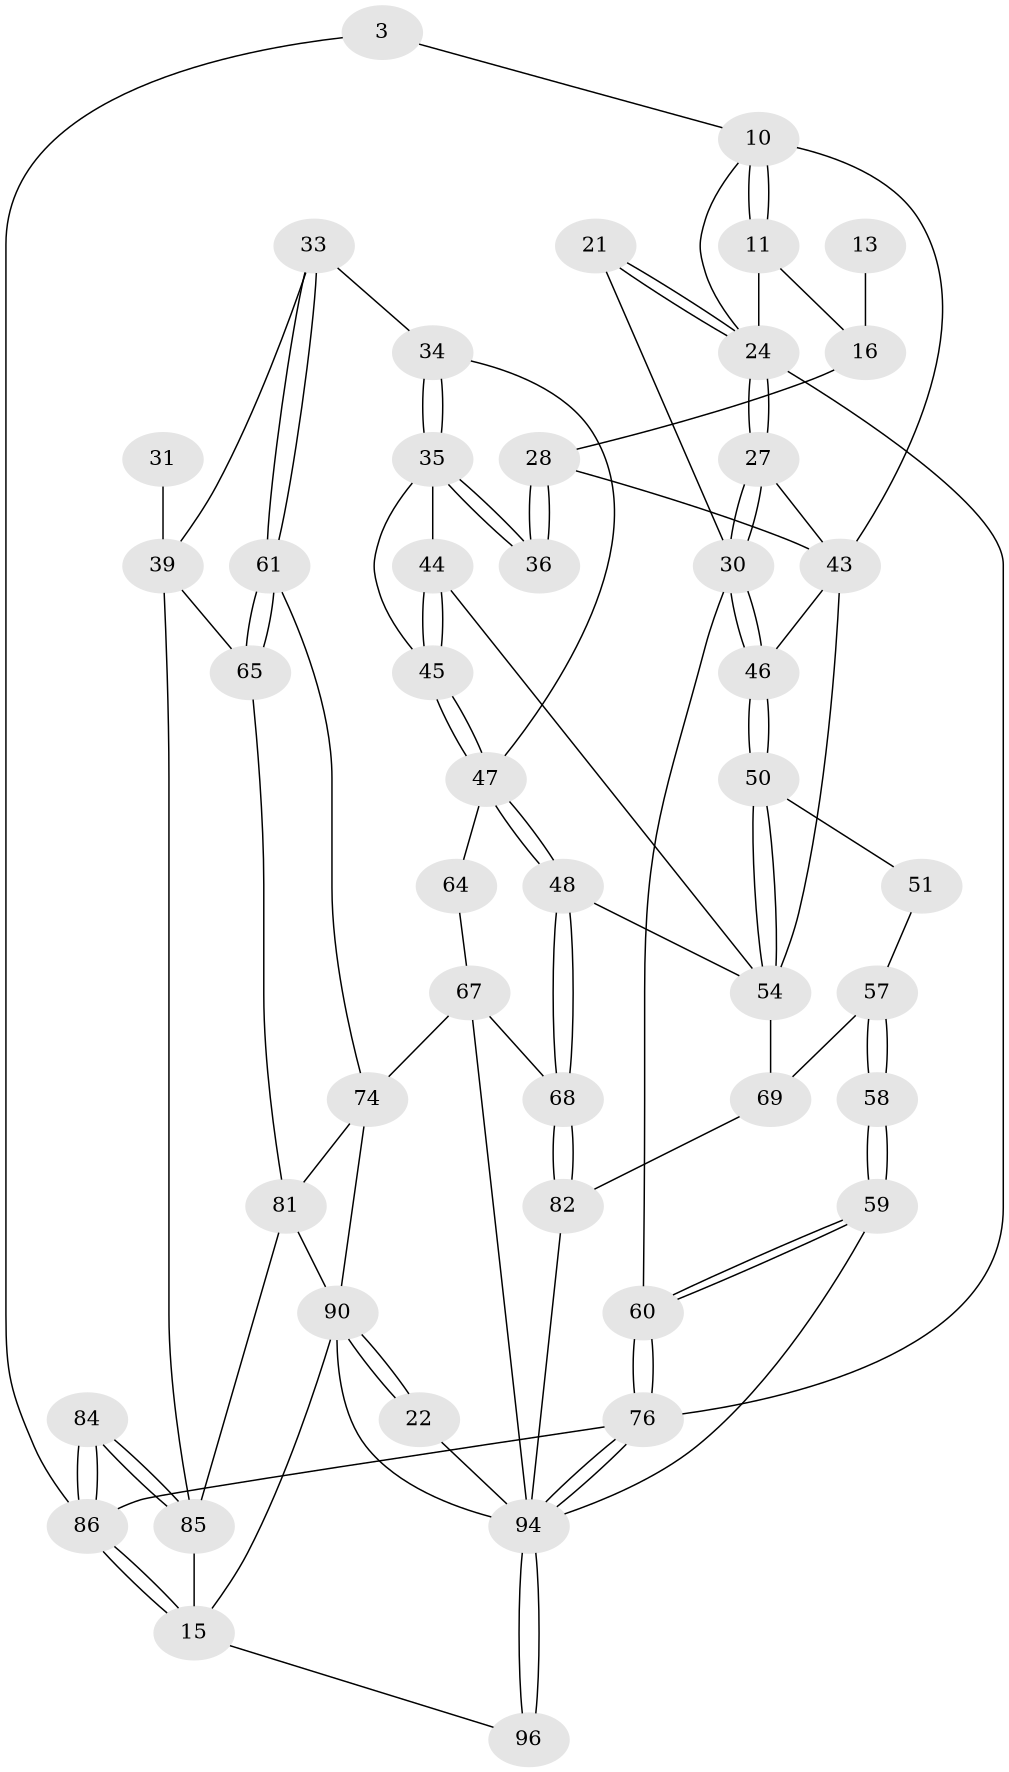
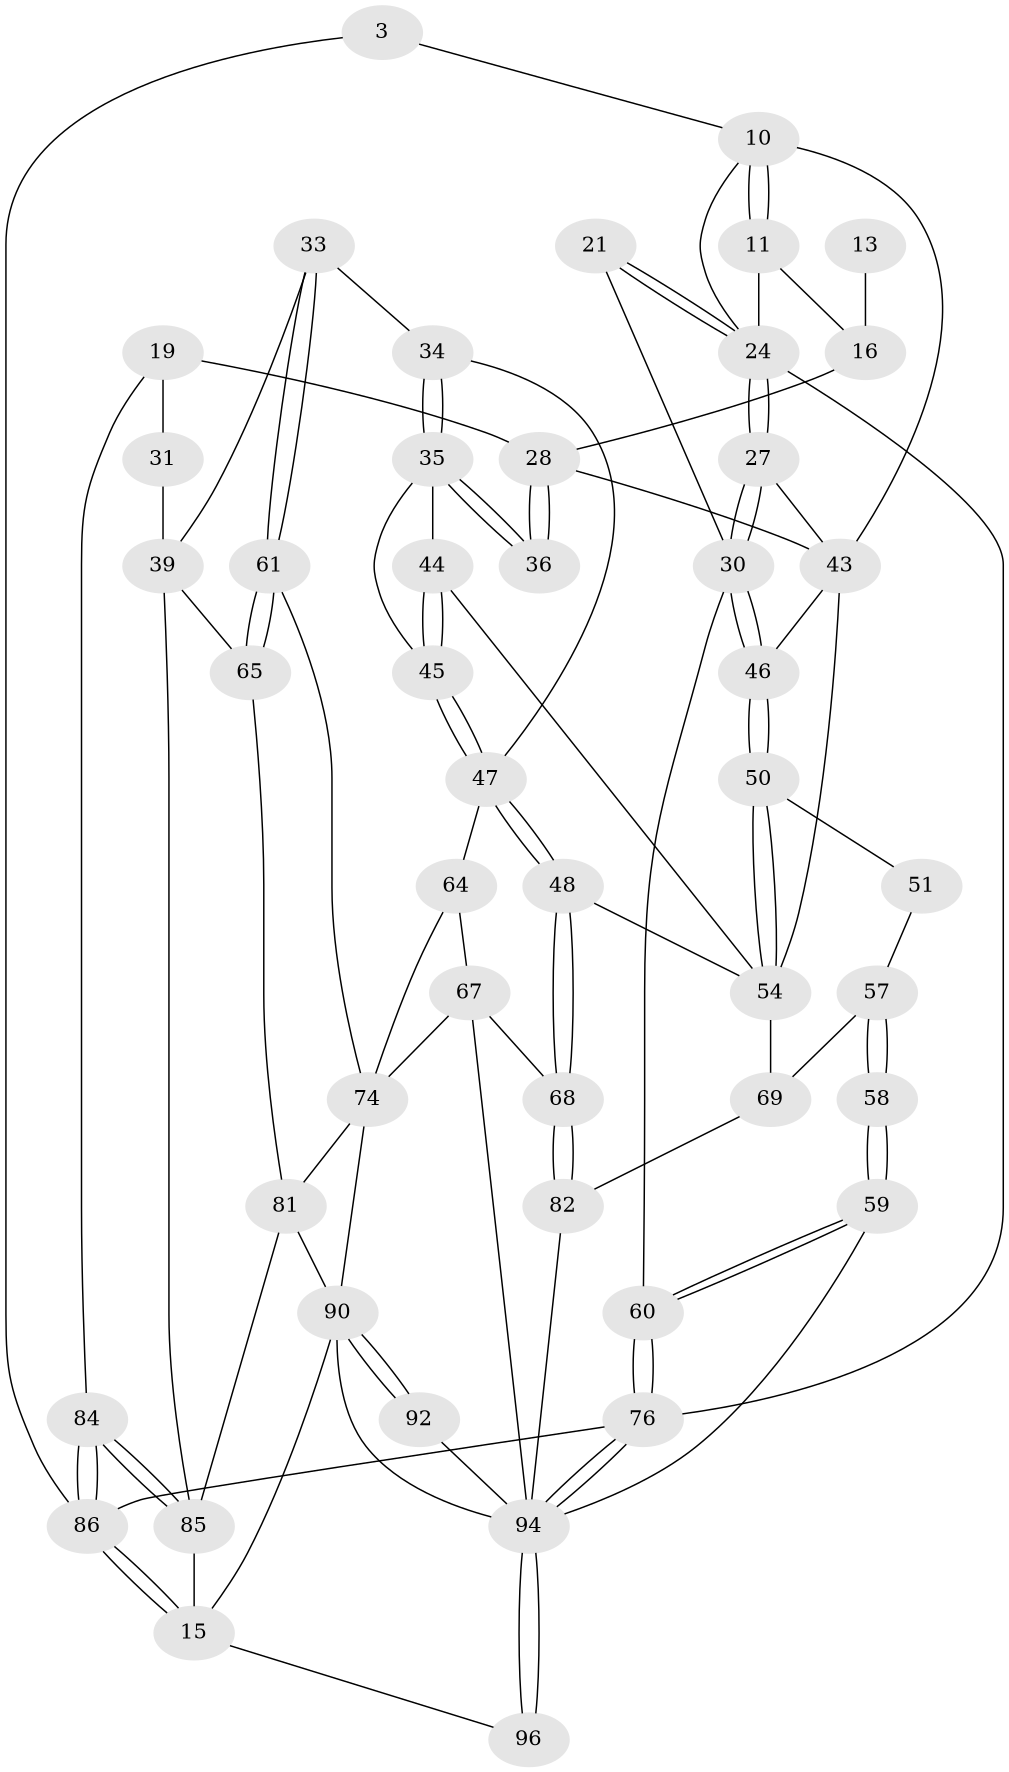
none -> (163, 353)
none -> (406, 991)
(419, 1420) -> (419, 1420)
